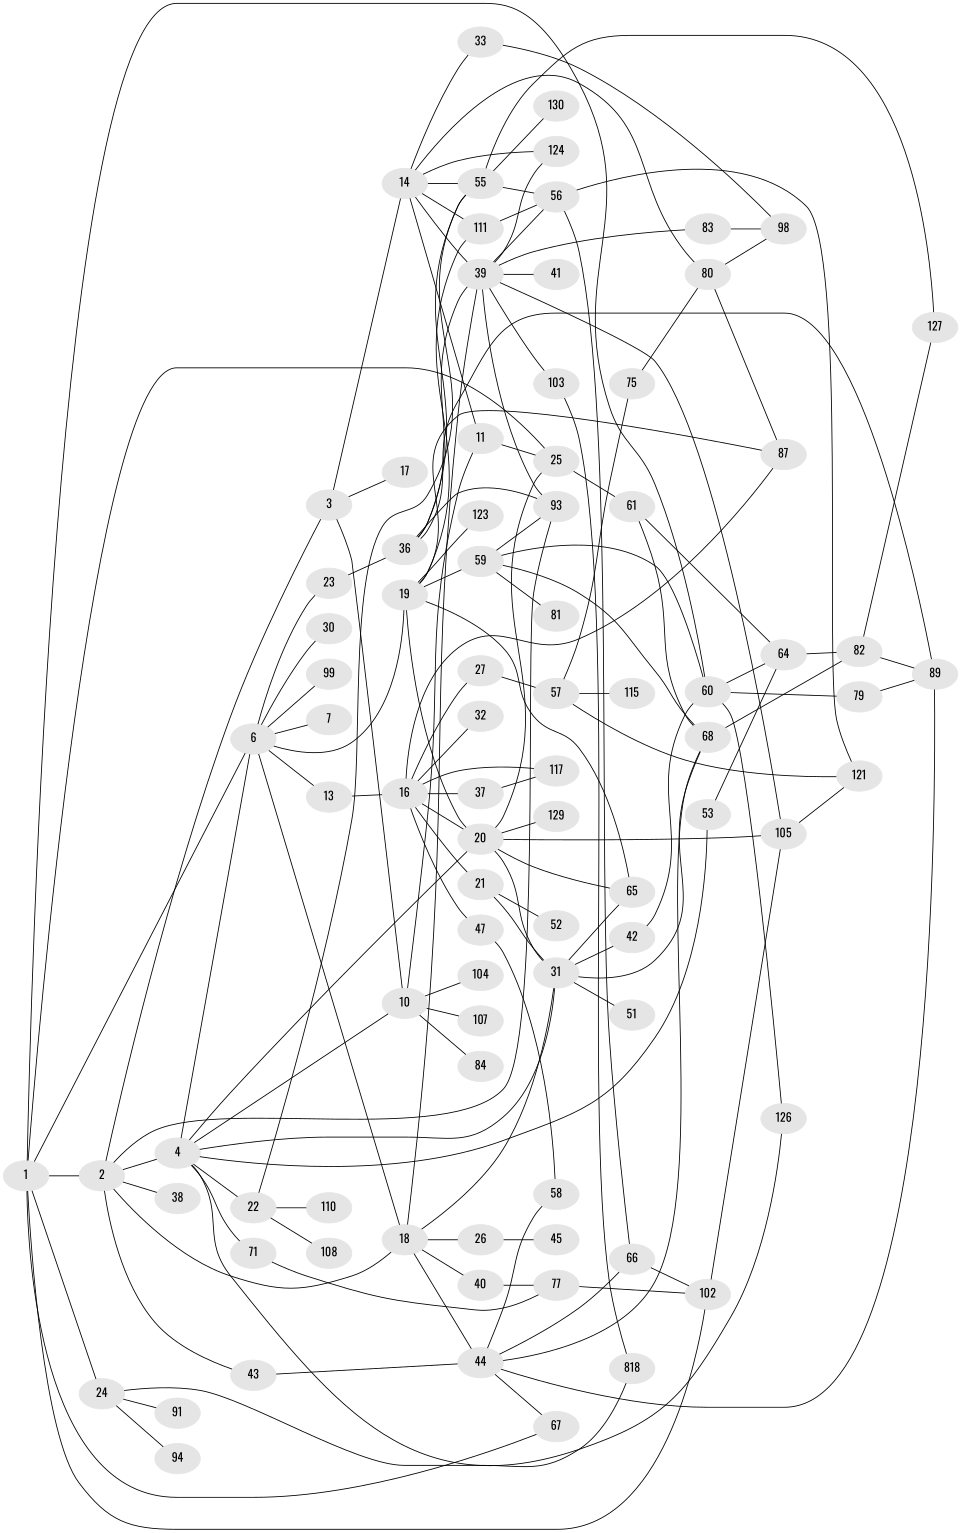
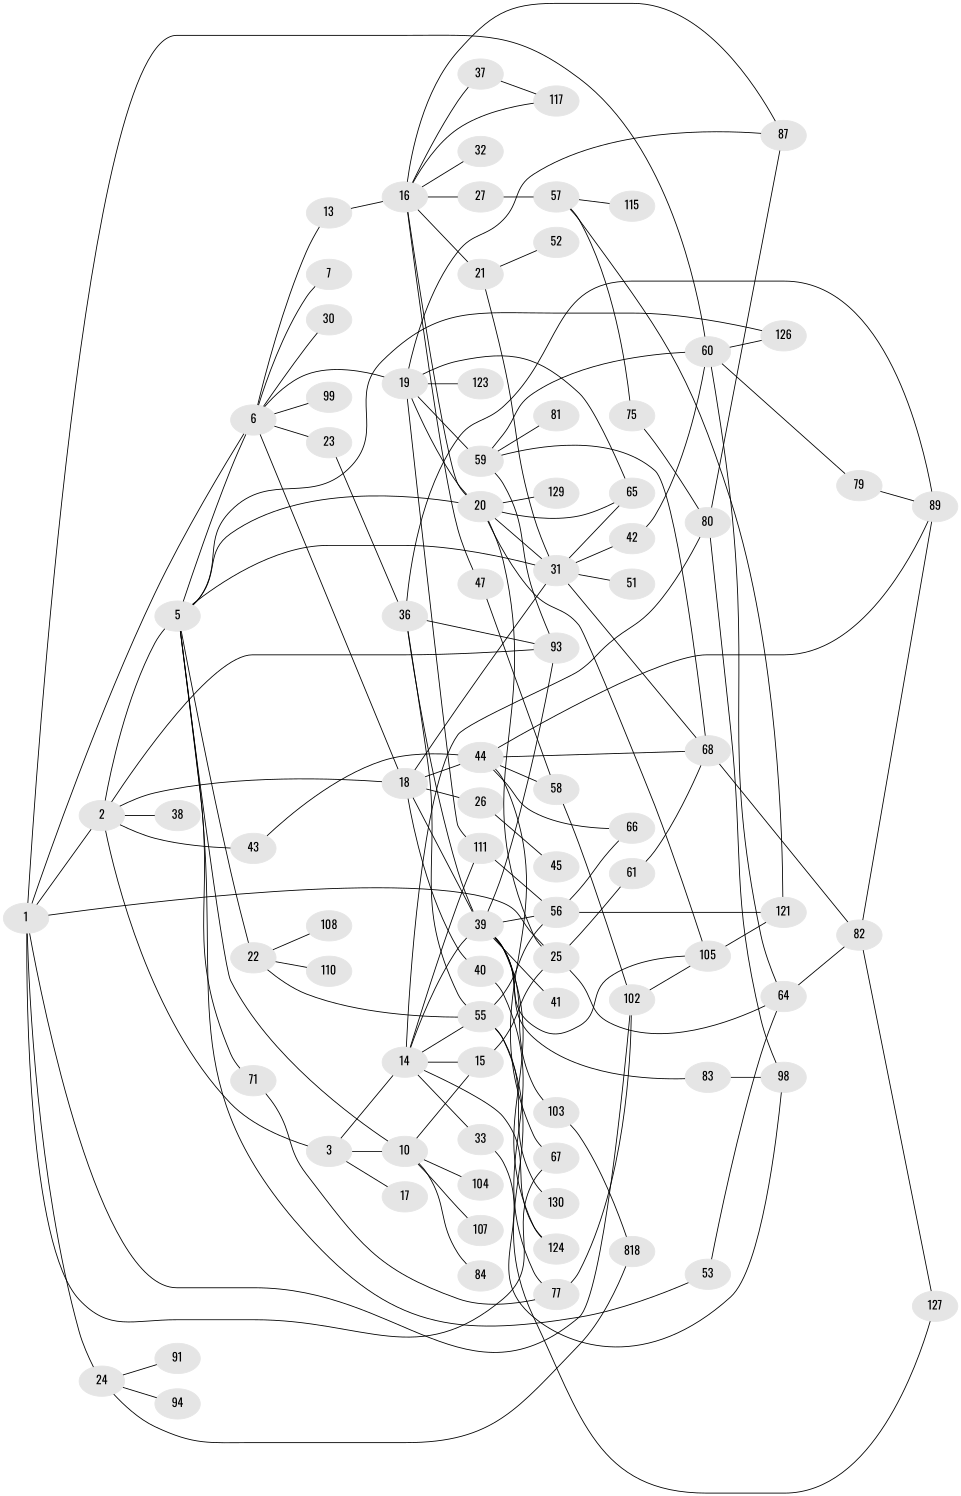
(481, 439) -> (481, 1062)
(708, 581) -> (655, 1033)
(178, 1153) -> (178, 616)
(670, 1277) -> (597, 894)
